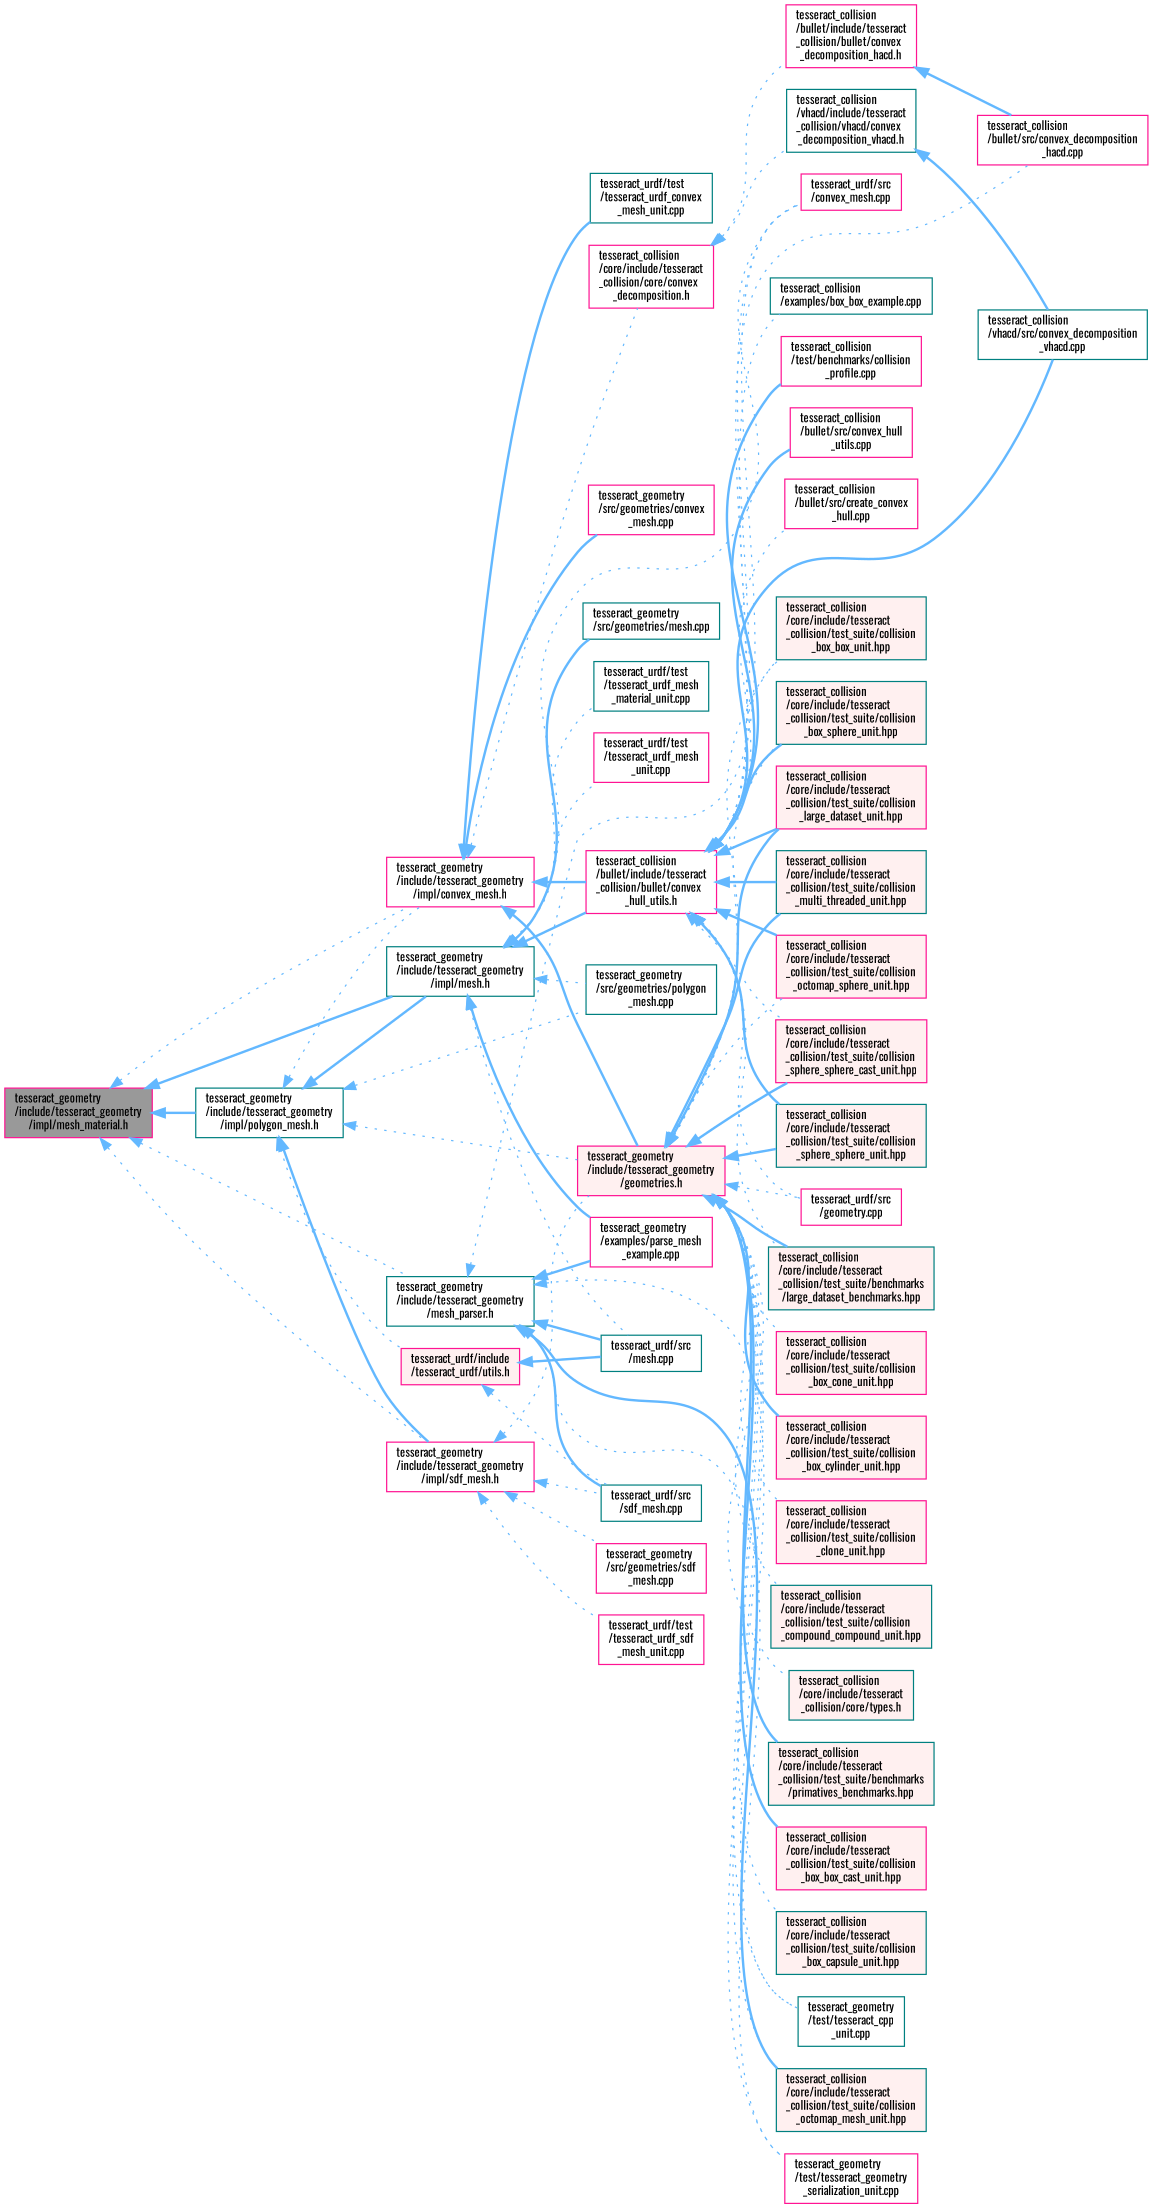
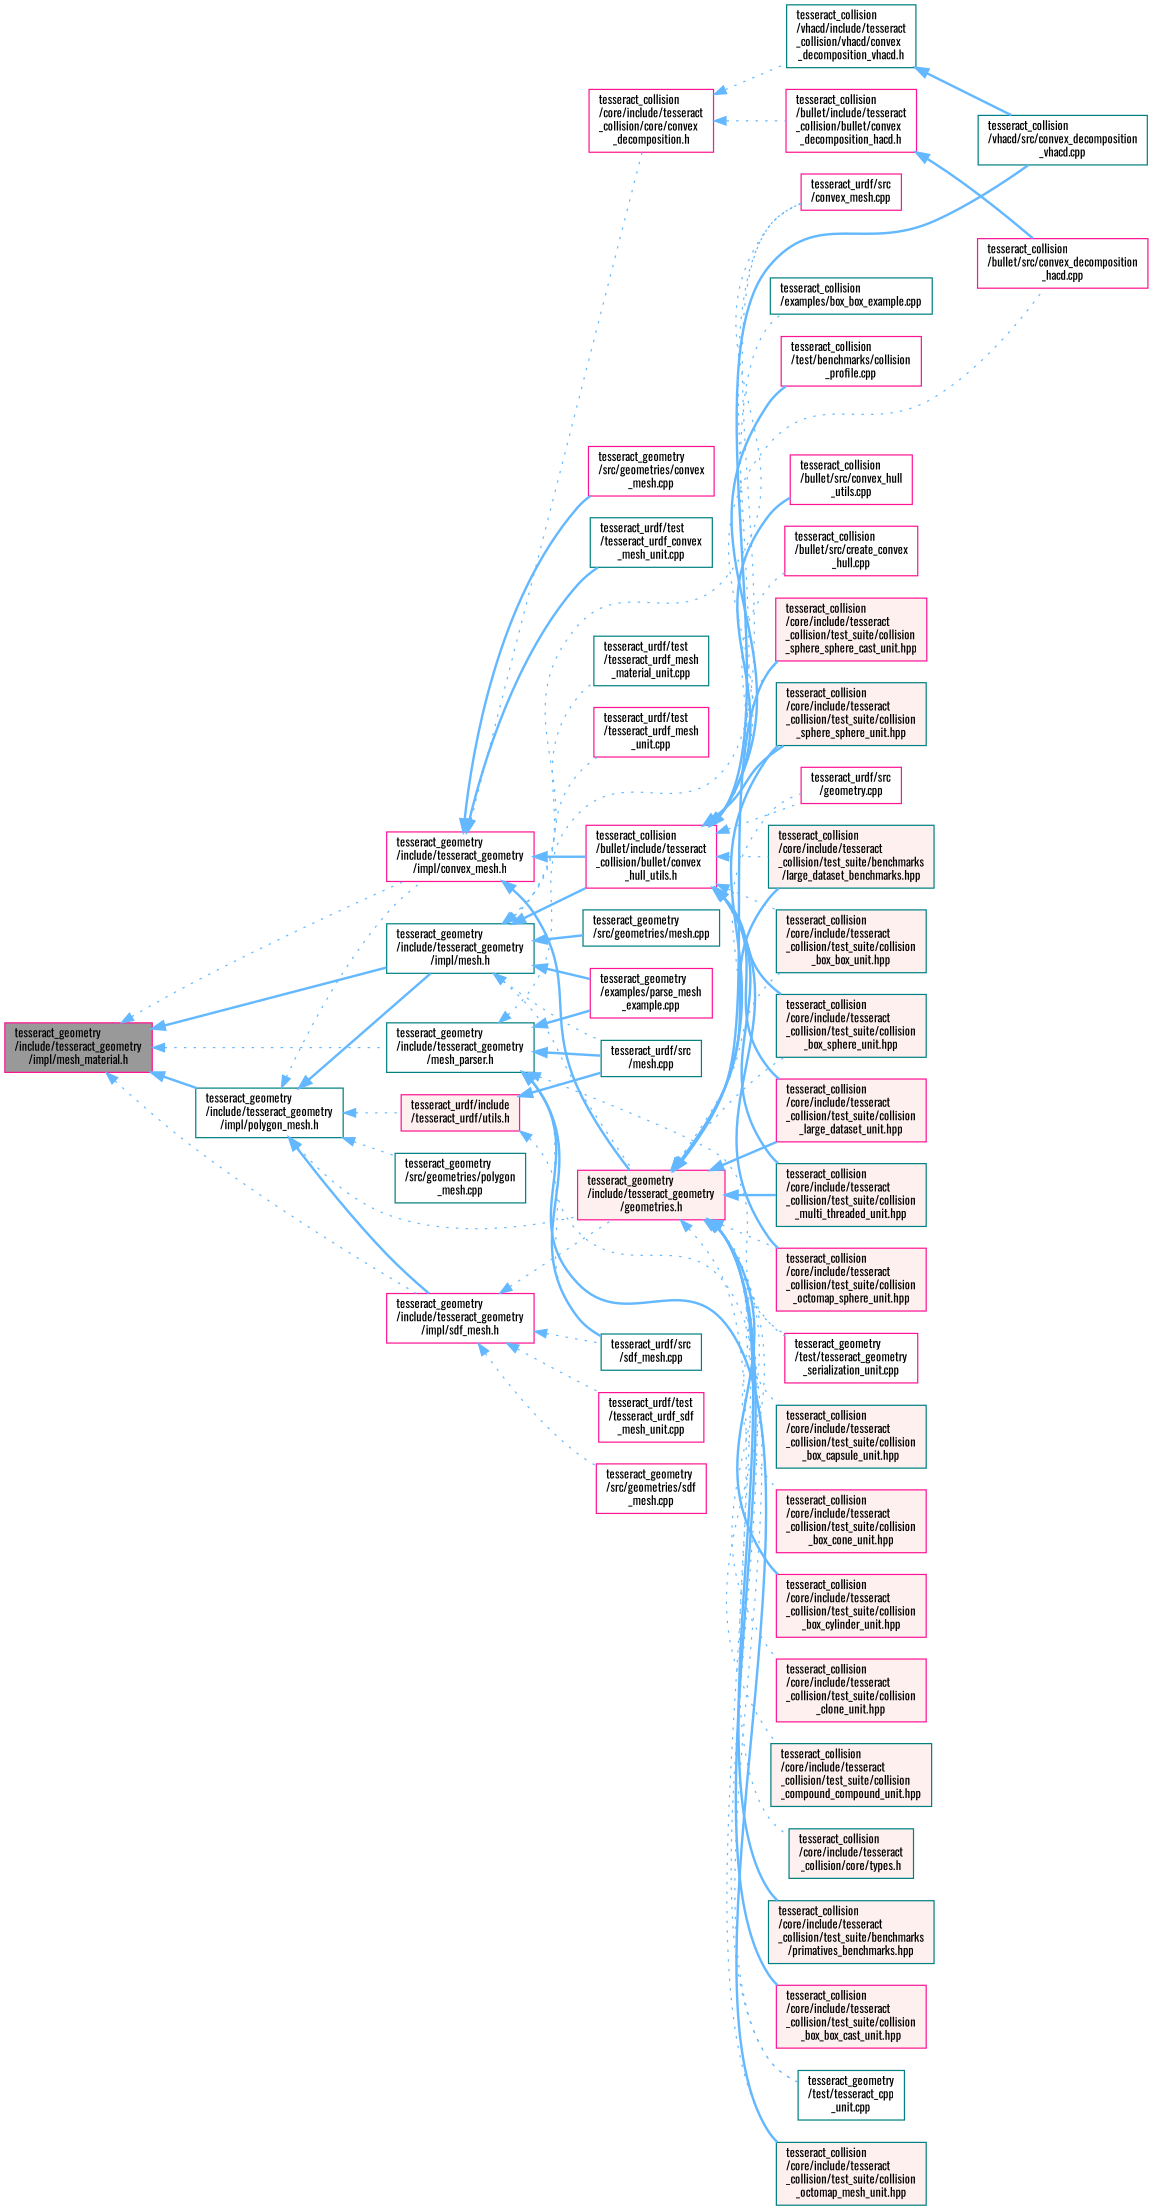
(568, 982) -> (554, 1043)
